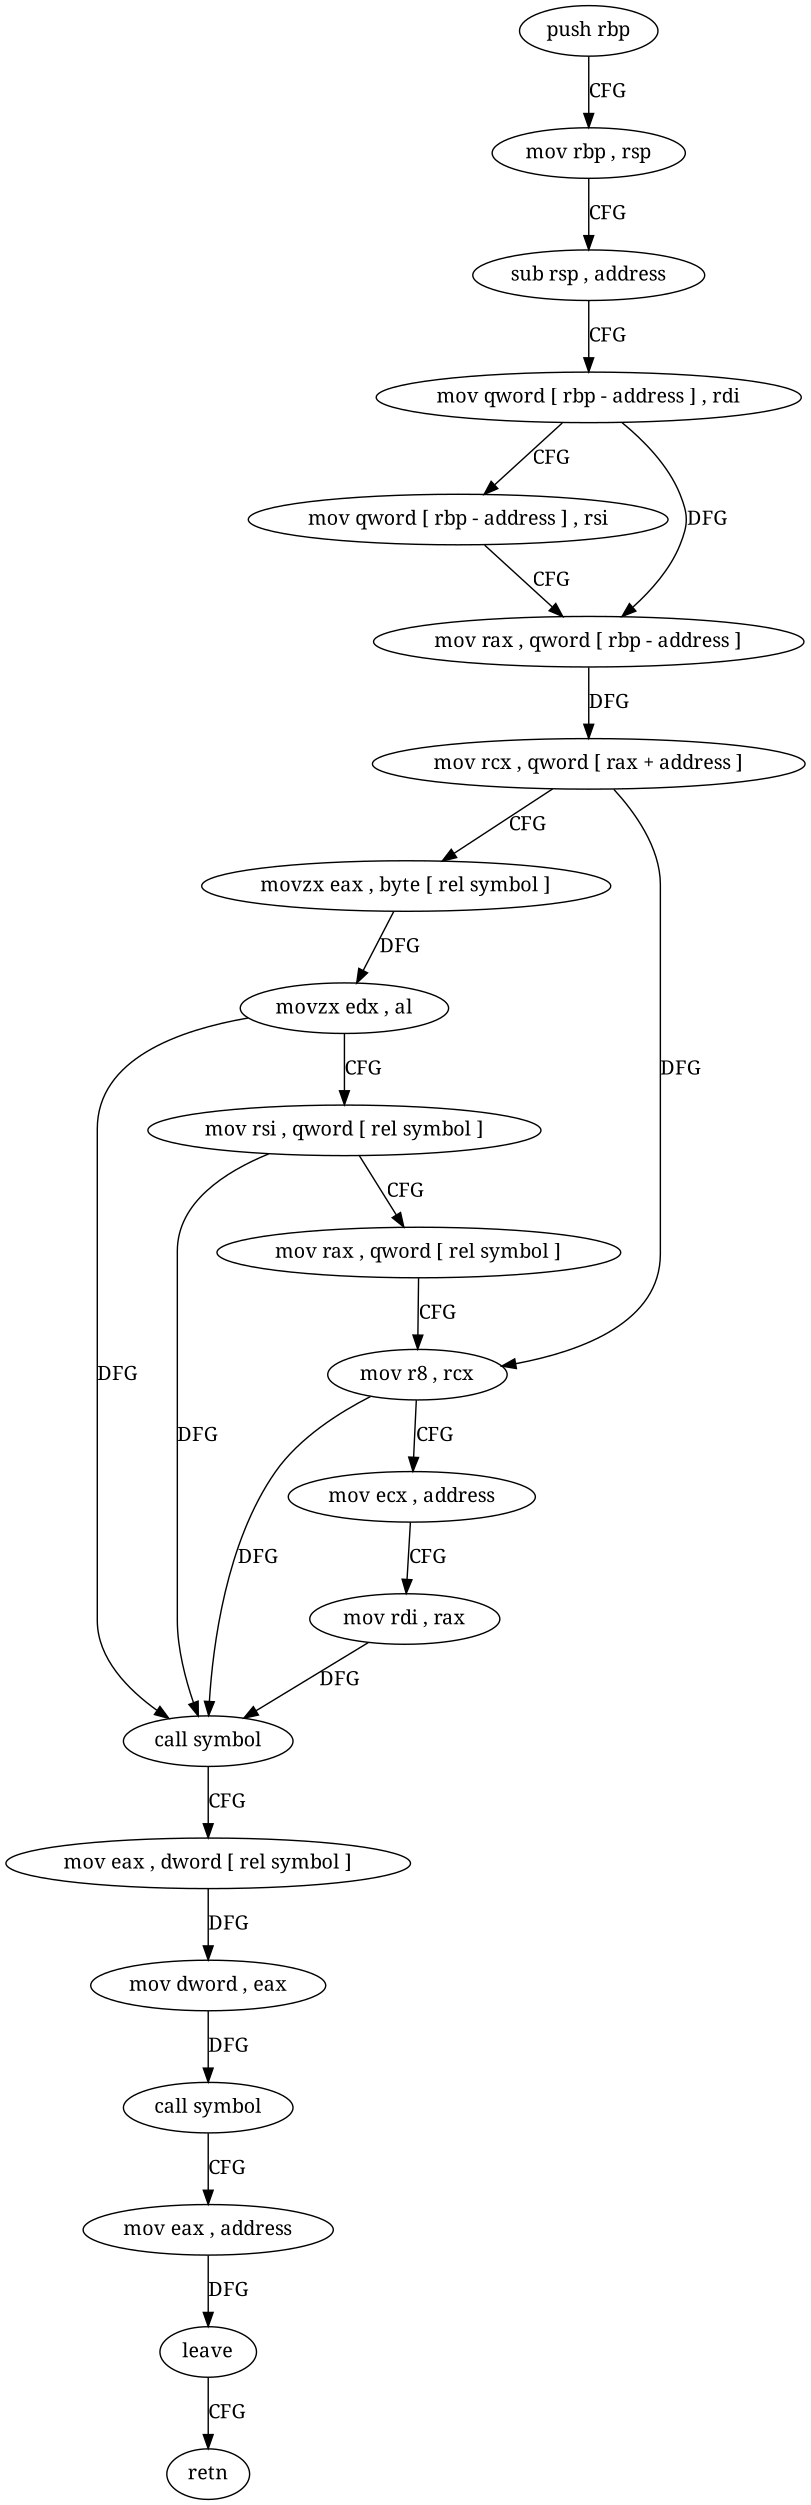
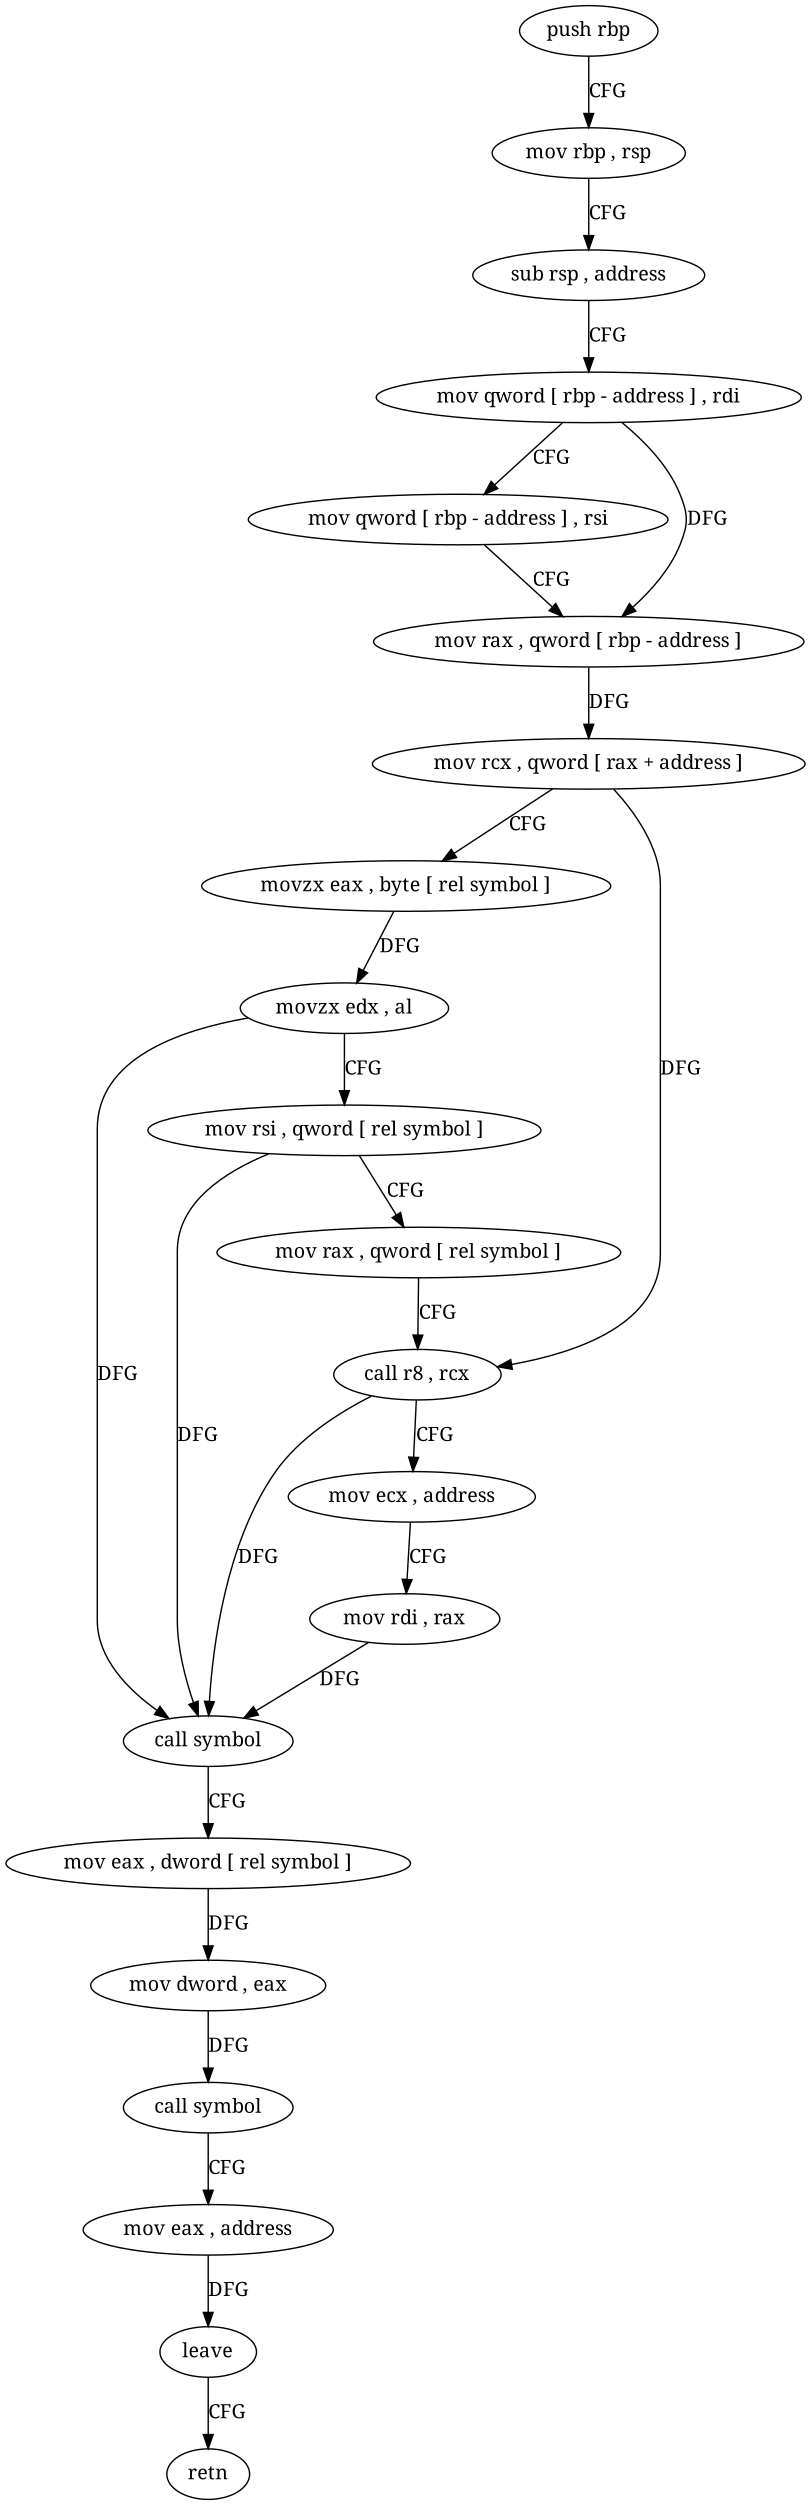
(417, 1375) -> (417, 1375)
